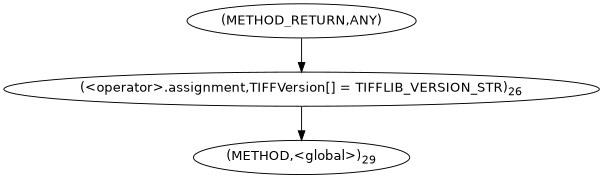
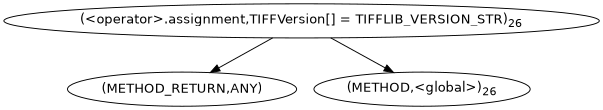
(302, 50) -> (246, 53)
(369, 156) -> (490, 88)
